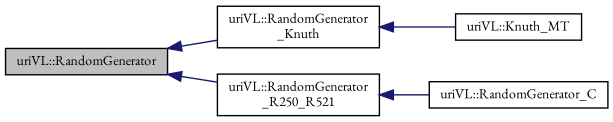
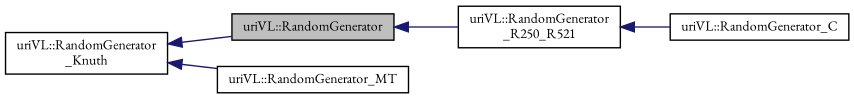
(519, 27) -> (313, 80)
(199, 43) -> (207, 39)
